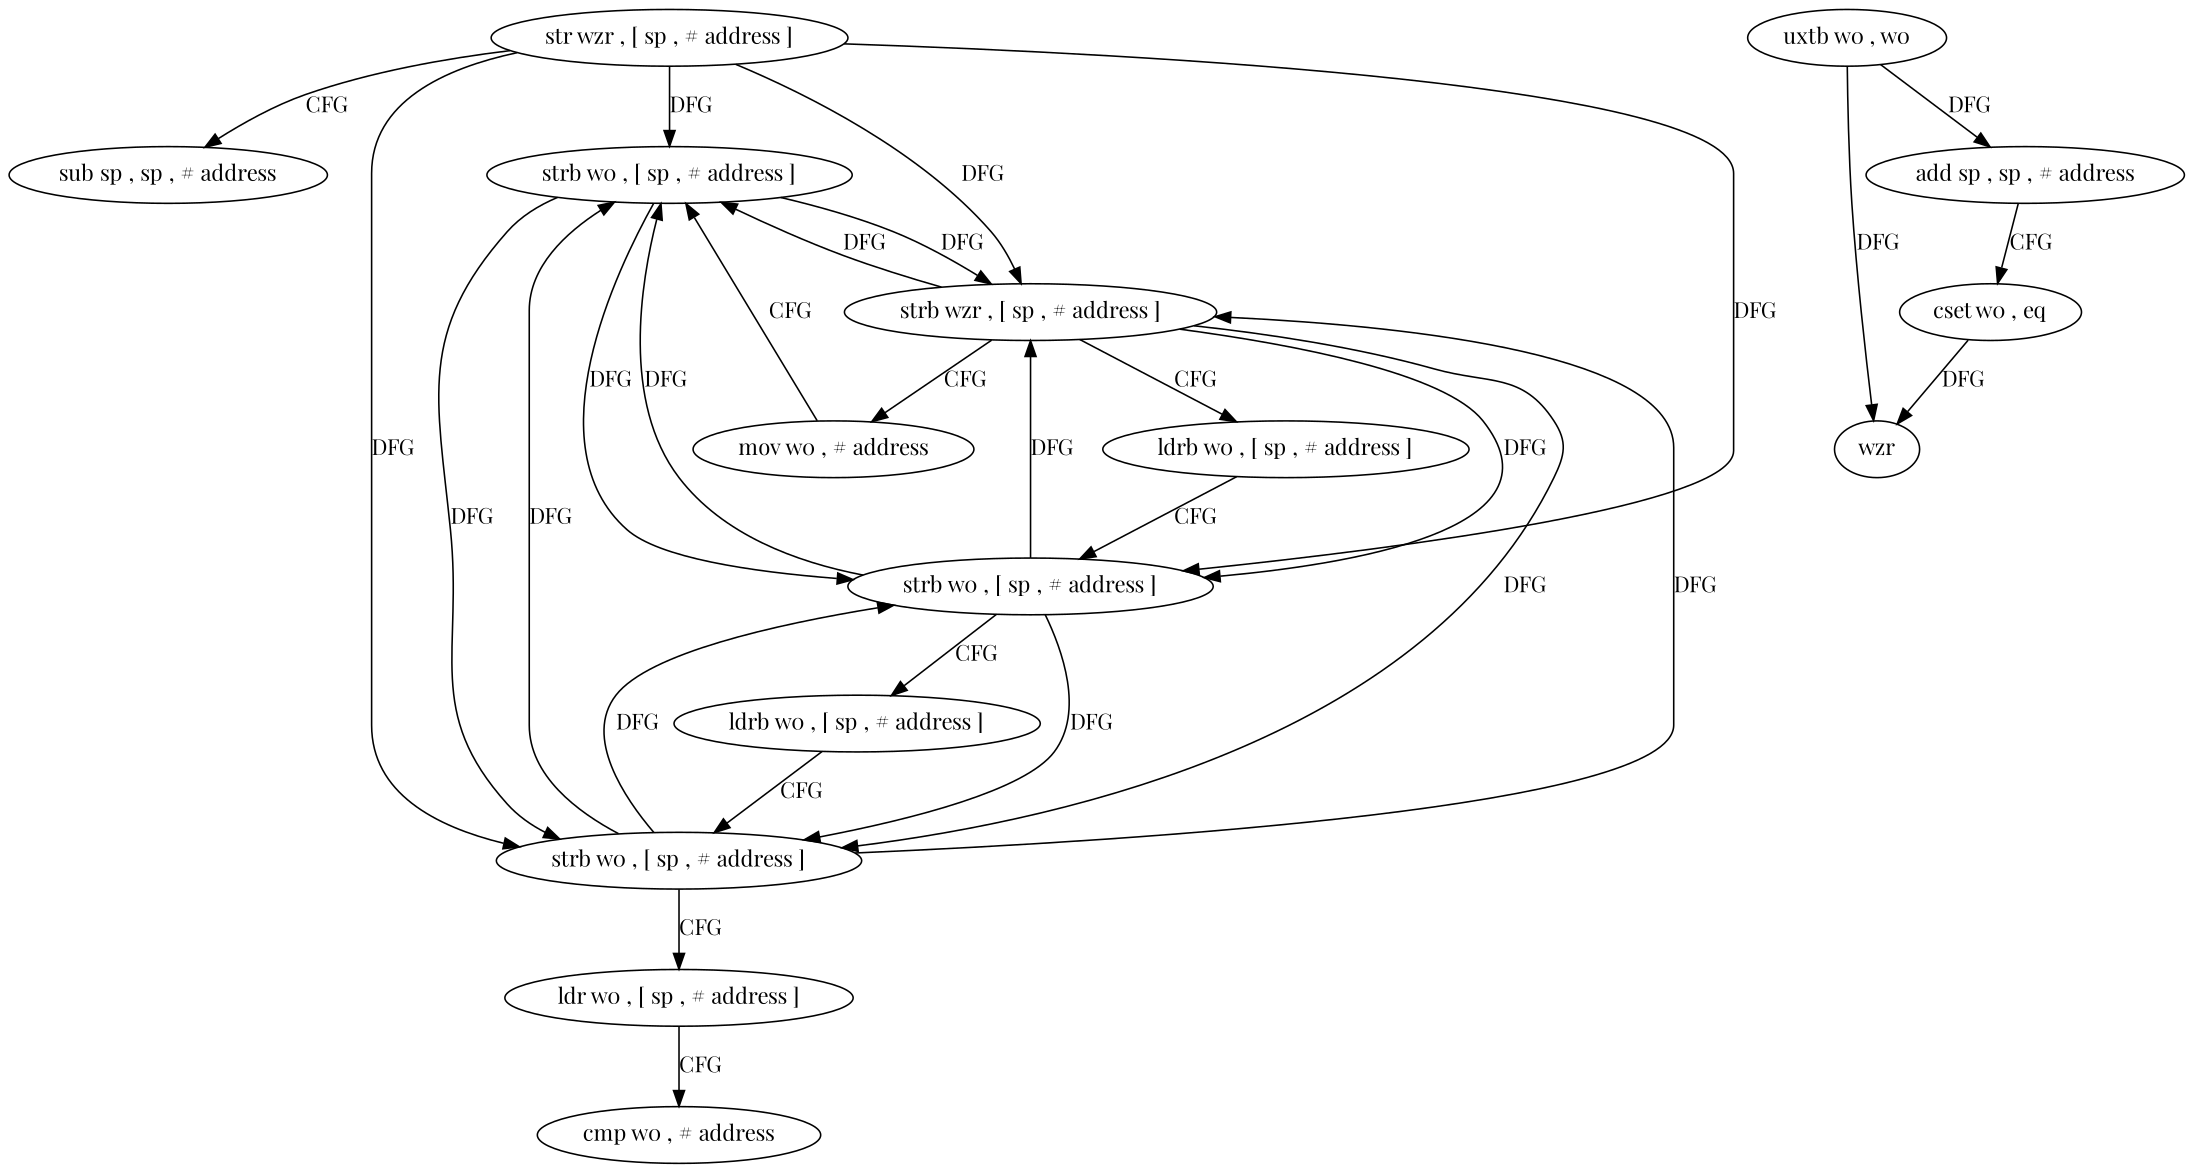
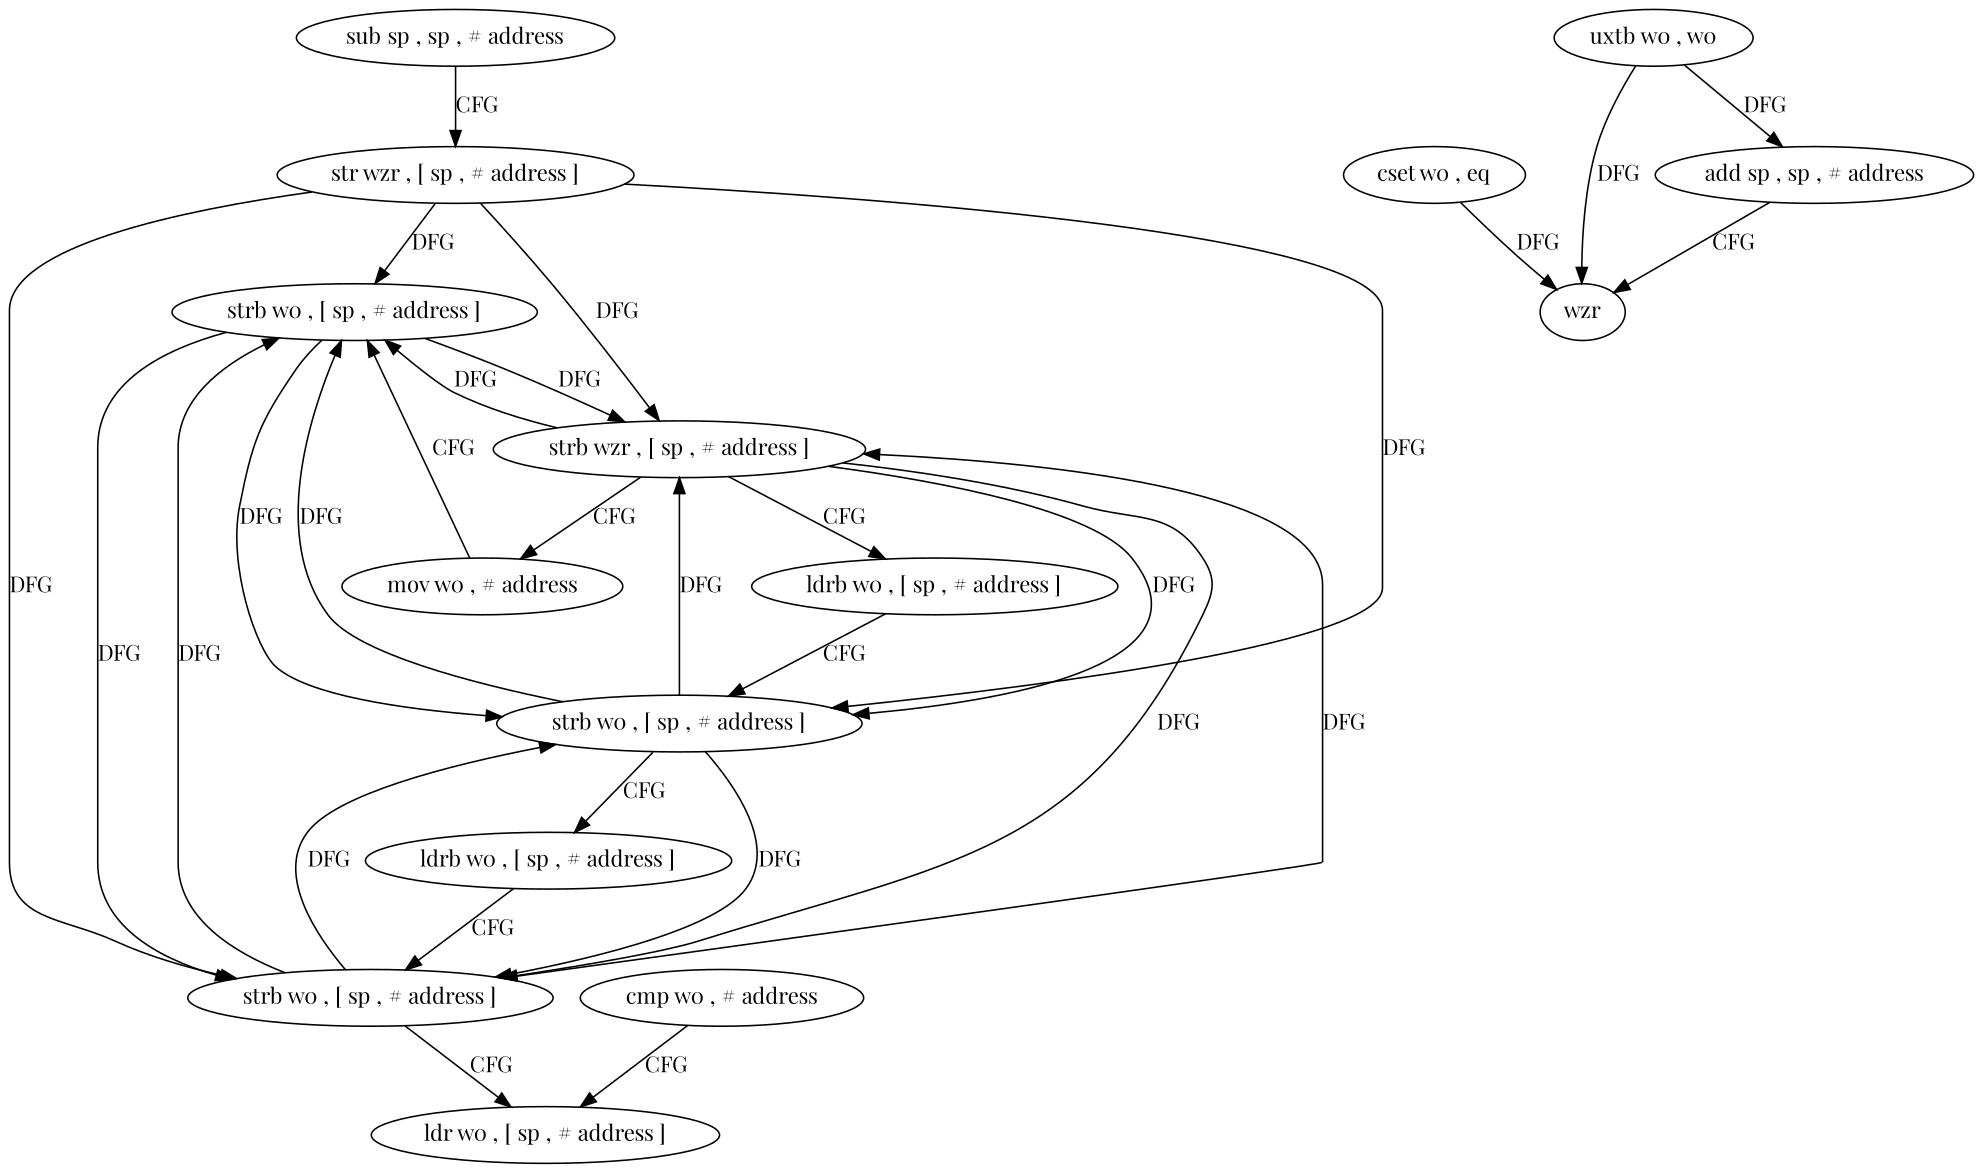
(359, 78) -> (456, 98)
(2010, 236) -> (1699, 243)
(679, 1059) -> (640, 1061)
